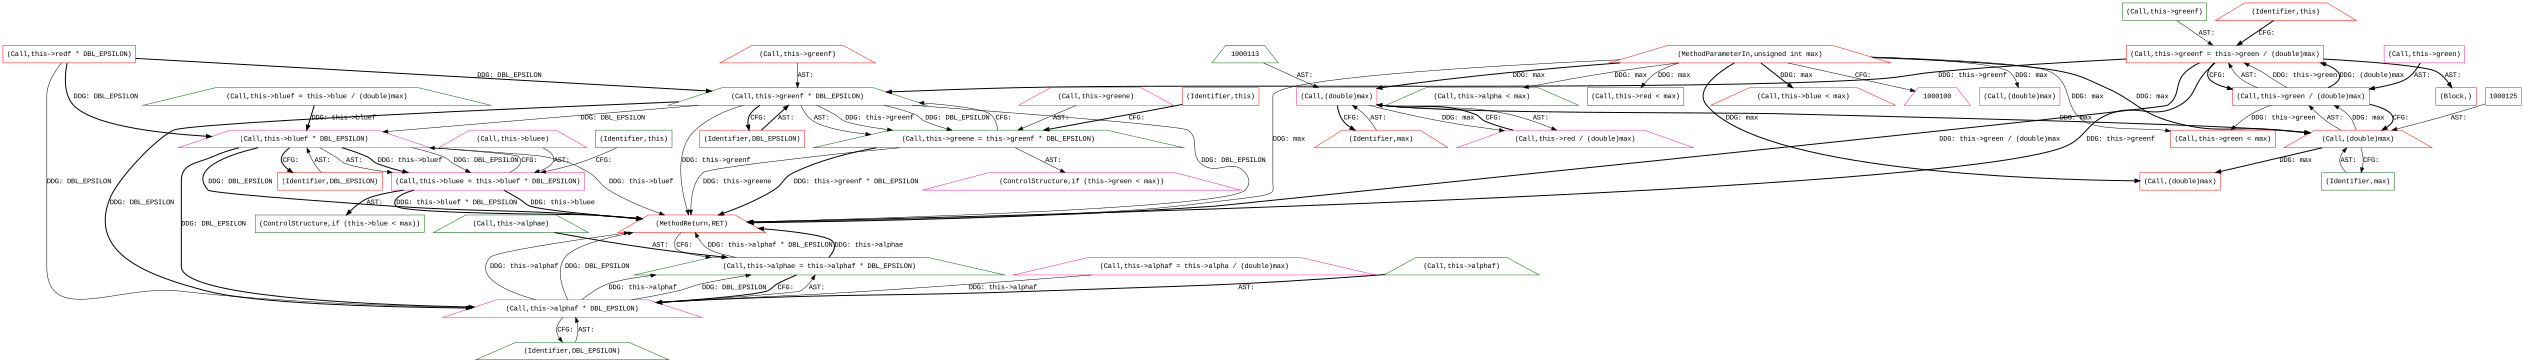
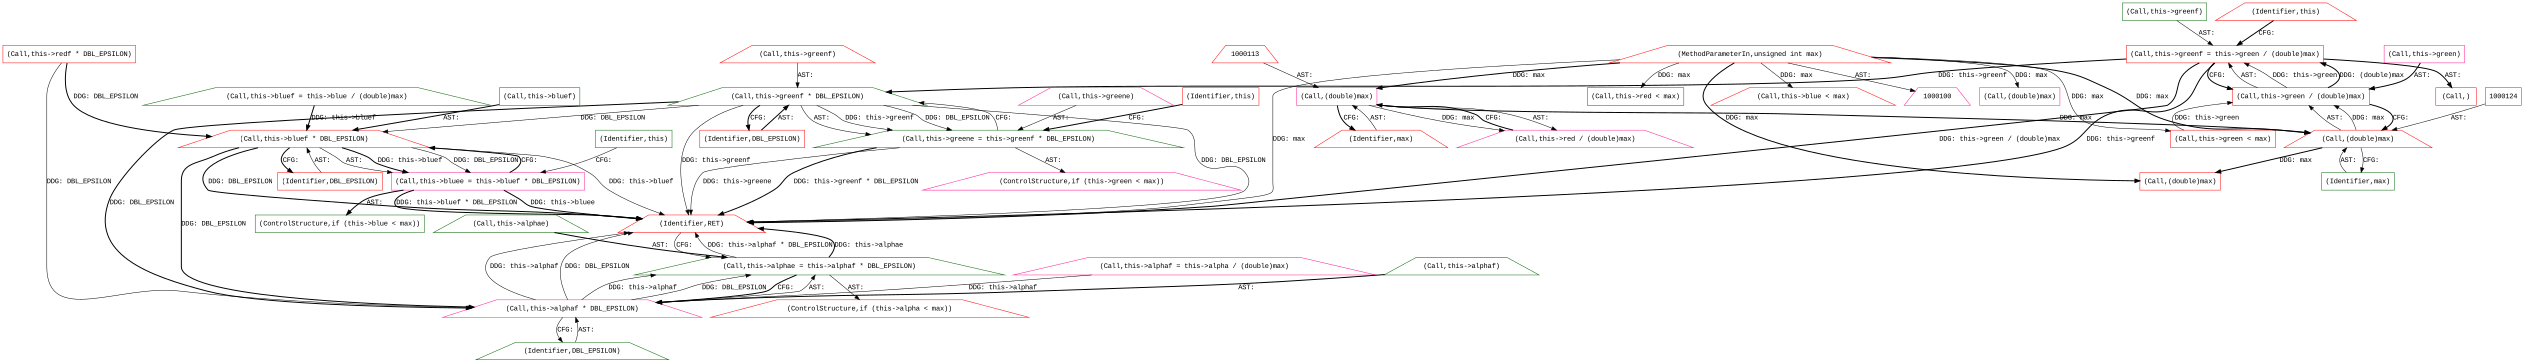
(1245, 54) -> (1245, 54)
(1775, 74) -> (1775, 74)
(421, 75) -> none
(1865, 75) -> (1865, 75)
none -> (540, 97)
(1482, 97) -> none
(2456, 97) -> (2456, 97)
(2503, 97) -> (2503, 97)
(2251, 114) -> (2189, 109)
(304, 139) -> (304, 139)
(513, 139) -> none
(488, 152) -> (488, 152)
(692, 224) -> (692, 224)
none -> (870, 309)
